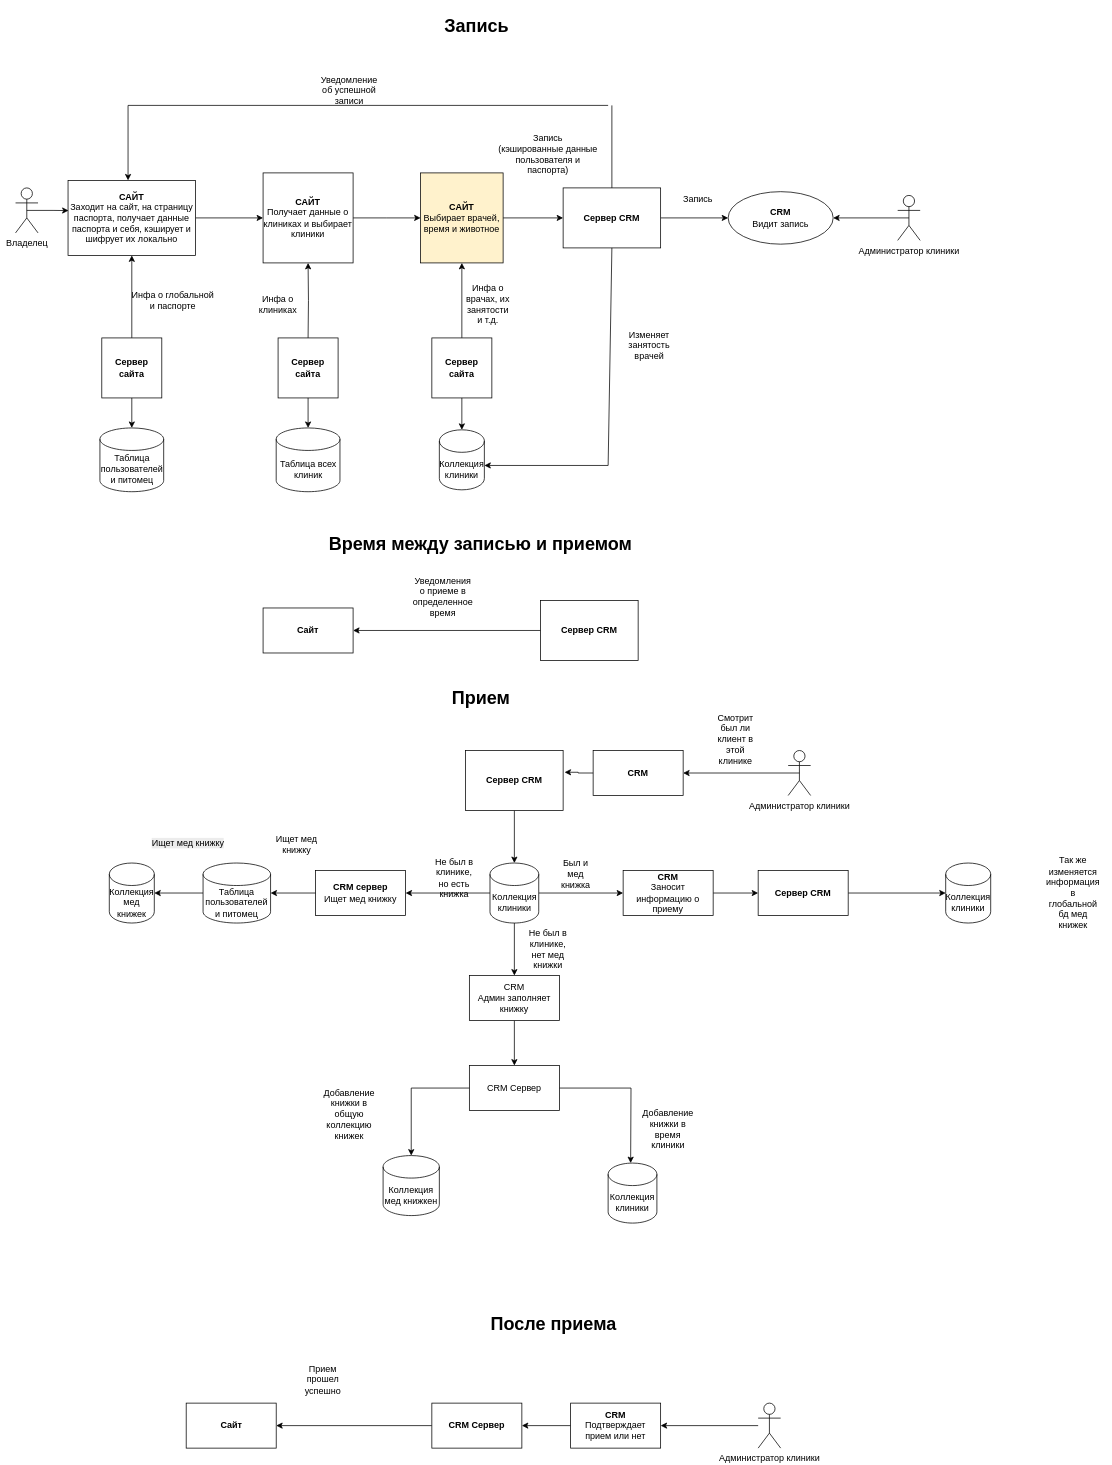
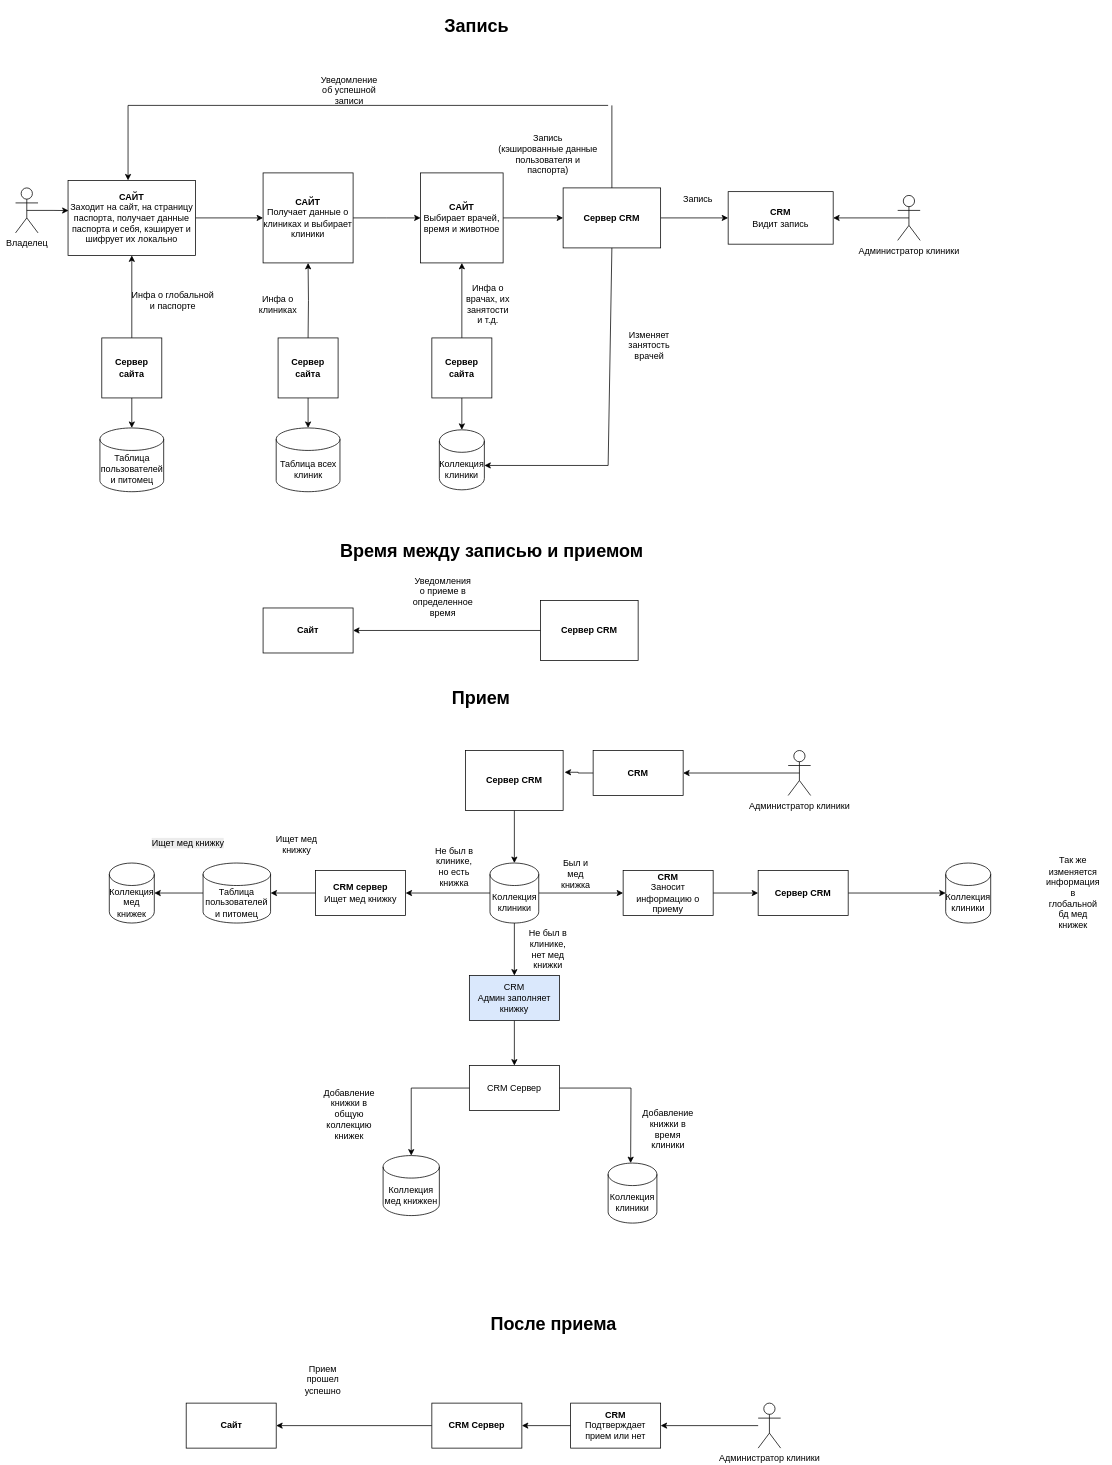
(462, 218) -> (462, 218)
(780, 218) -> (780, 218)
(480, 544) -> (492, 552)
(735, 739) -> none
(454, 878) -> (454, 867)
(514, 998) -> (514, 998)
